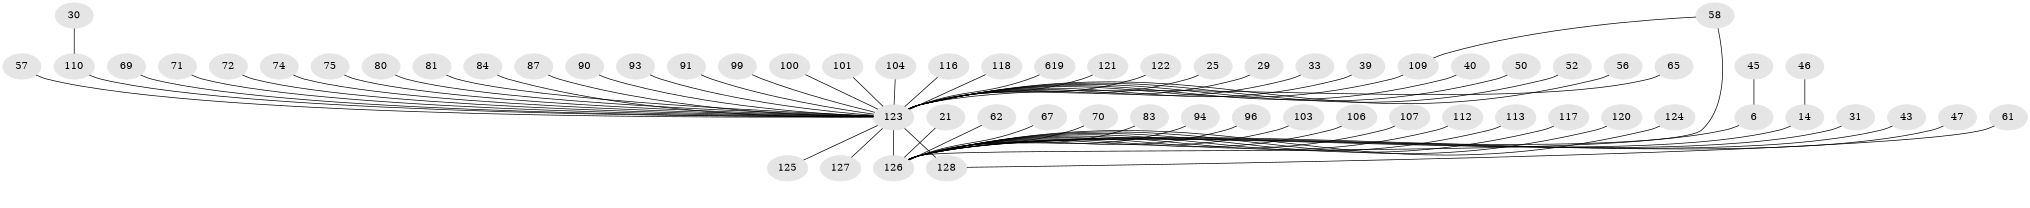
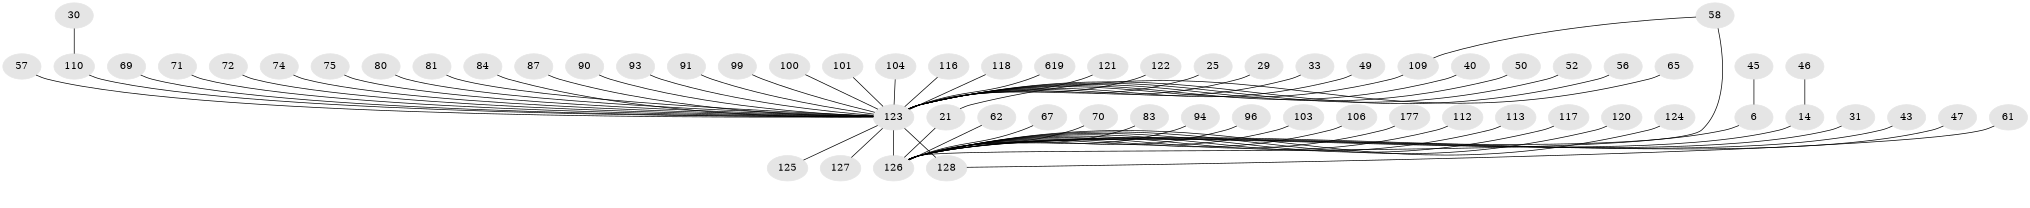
(1366, 66) -> (1366, 66)
(1284, 93) -> (1240, 84)
(1410, 117) -> (1410, 117)
